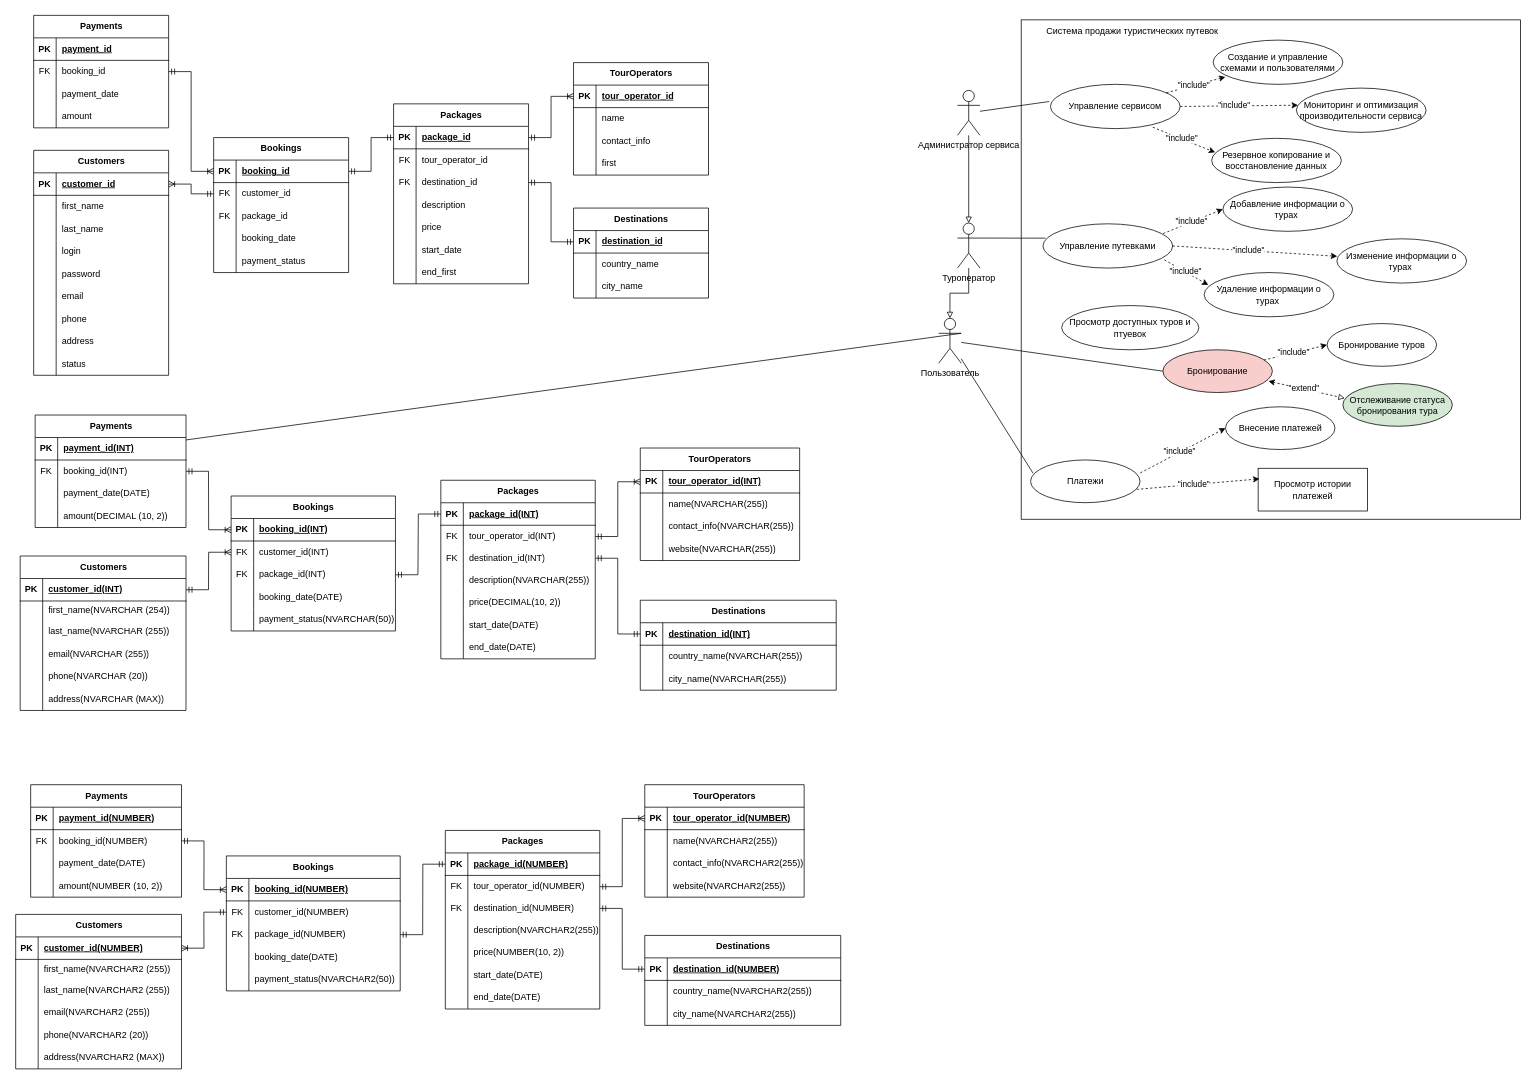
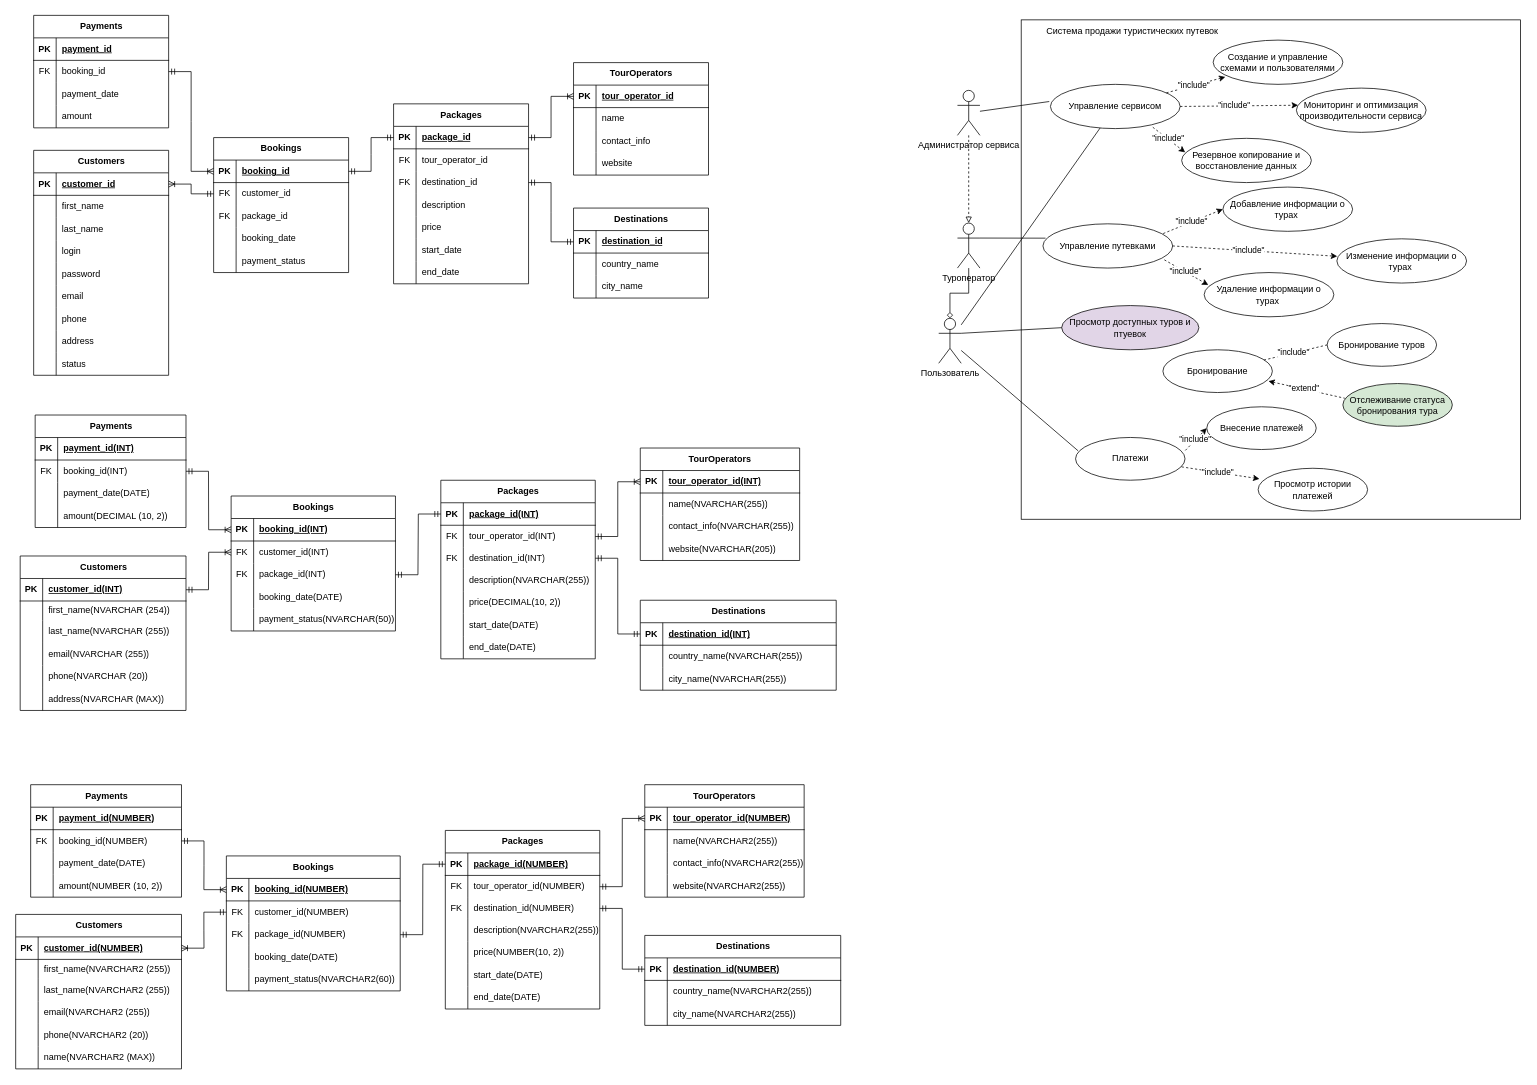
(1277, 161) -> (1247, 161)
(613, 164) -> (618, 164)
(969, 177) -> (969, 177)
(443, 273) -> (442, 273)
(950, 311) -> (950, 311)
(1130, 328) -> (1130, 328)
(1321, 347) -> (1323, 346)
(1062, 357) -> (1030, 227)
(1218, 371) -> (1218, 371)
(569, 387) -> (1011, 331)
(1337, 397) -> (1340, 397)
(1280, 428) -> (1262, 428)
(1085, 481) -> (1130, 459)
(1313, 490) -> (1313, 490)
(723, 549) -> (723, 549)
(327, 980) -> (327, 980)
(103, 1058) -> (96, 1058)
